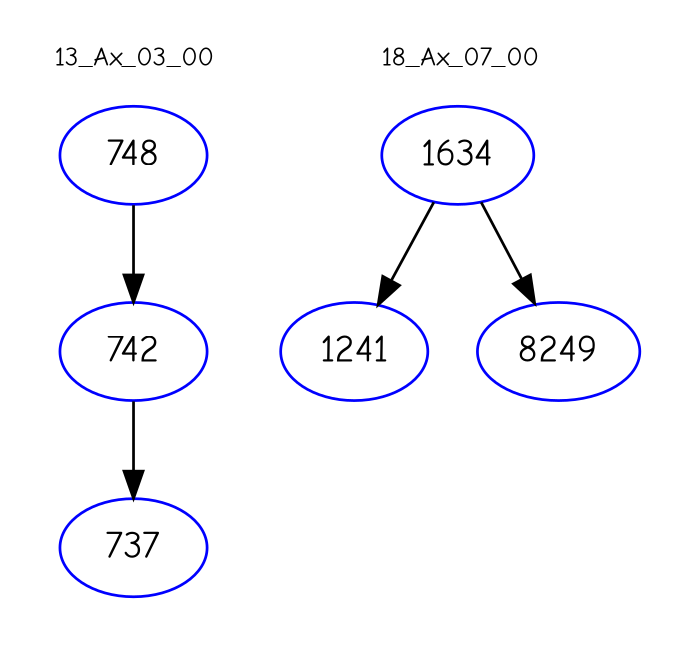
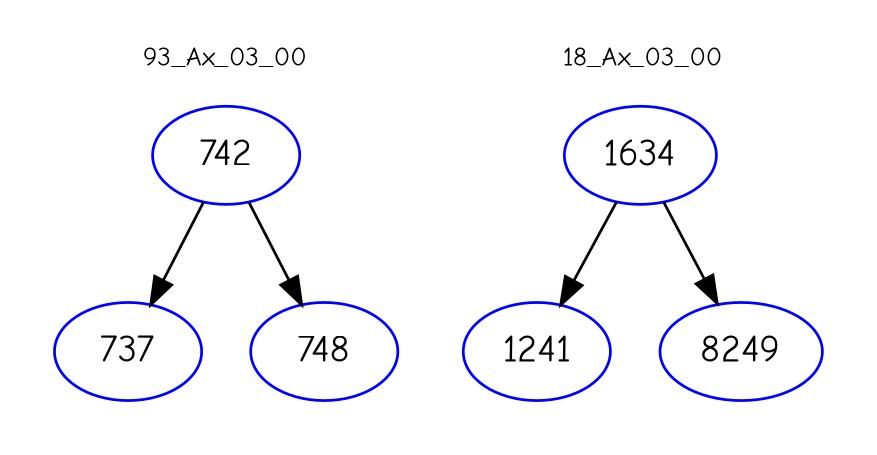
(135, 59) -> (226, 59)
(461, 59) -> (643, 59)
(134, 240) -> (269, 241)
